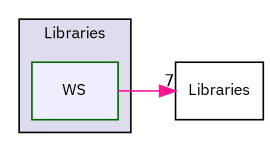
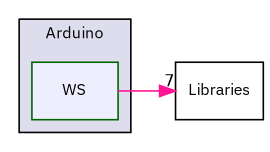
(75, 34) -> (75, 34)
